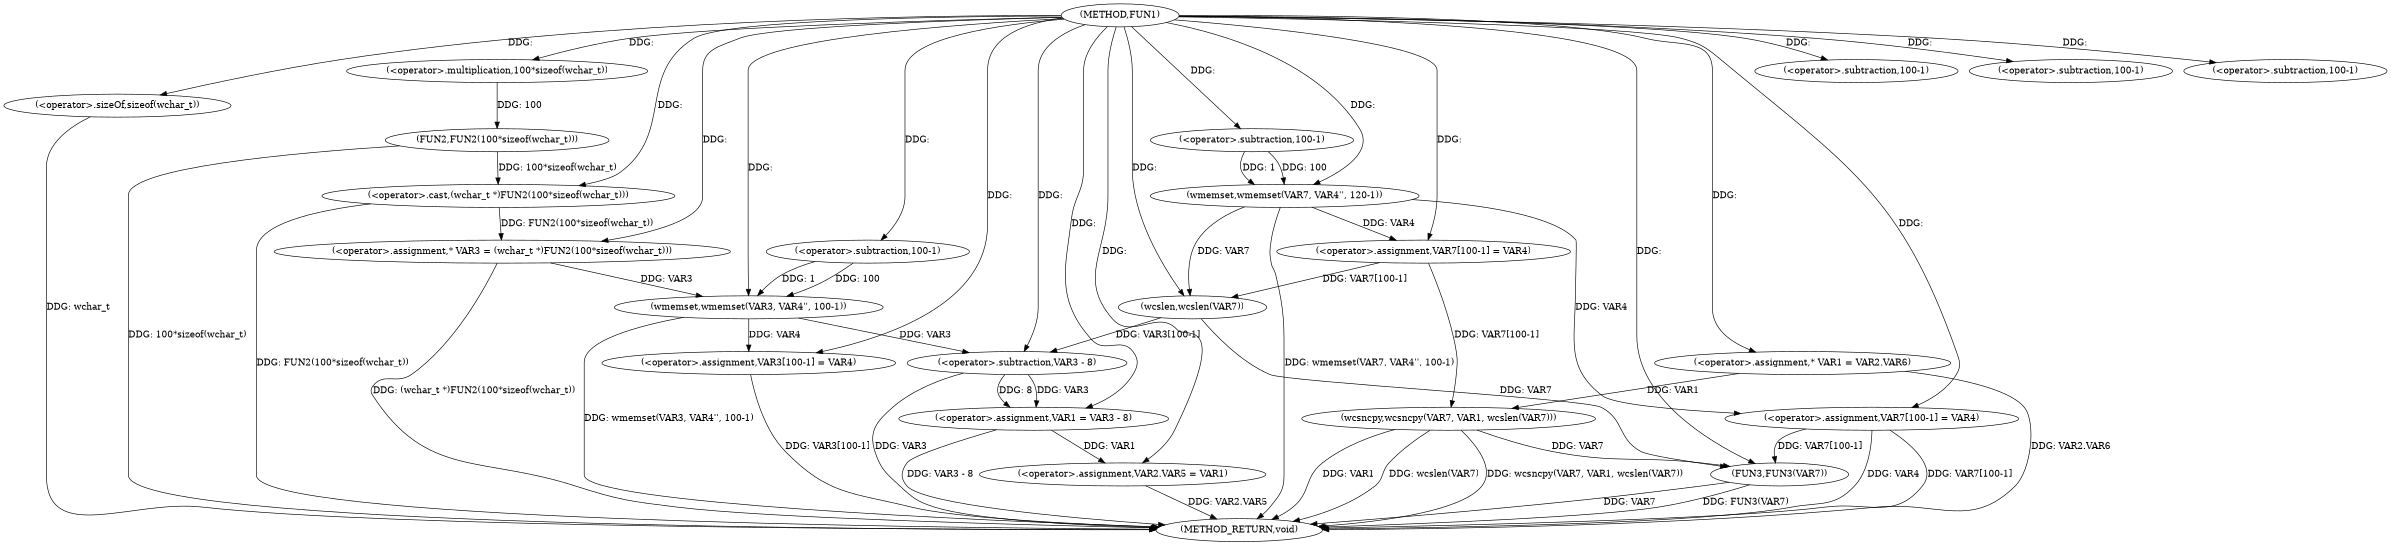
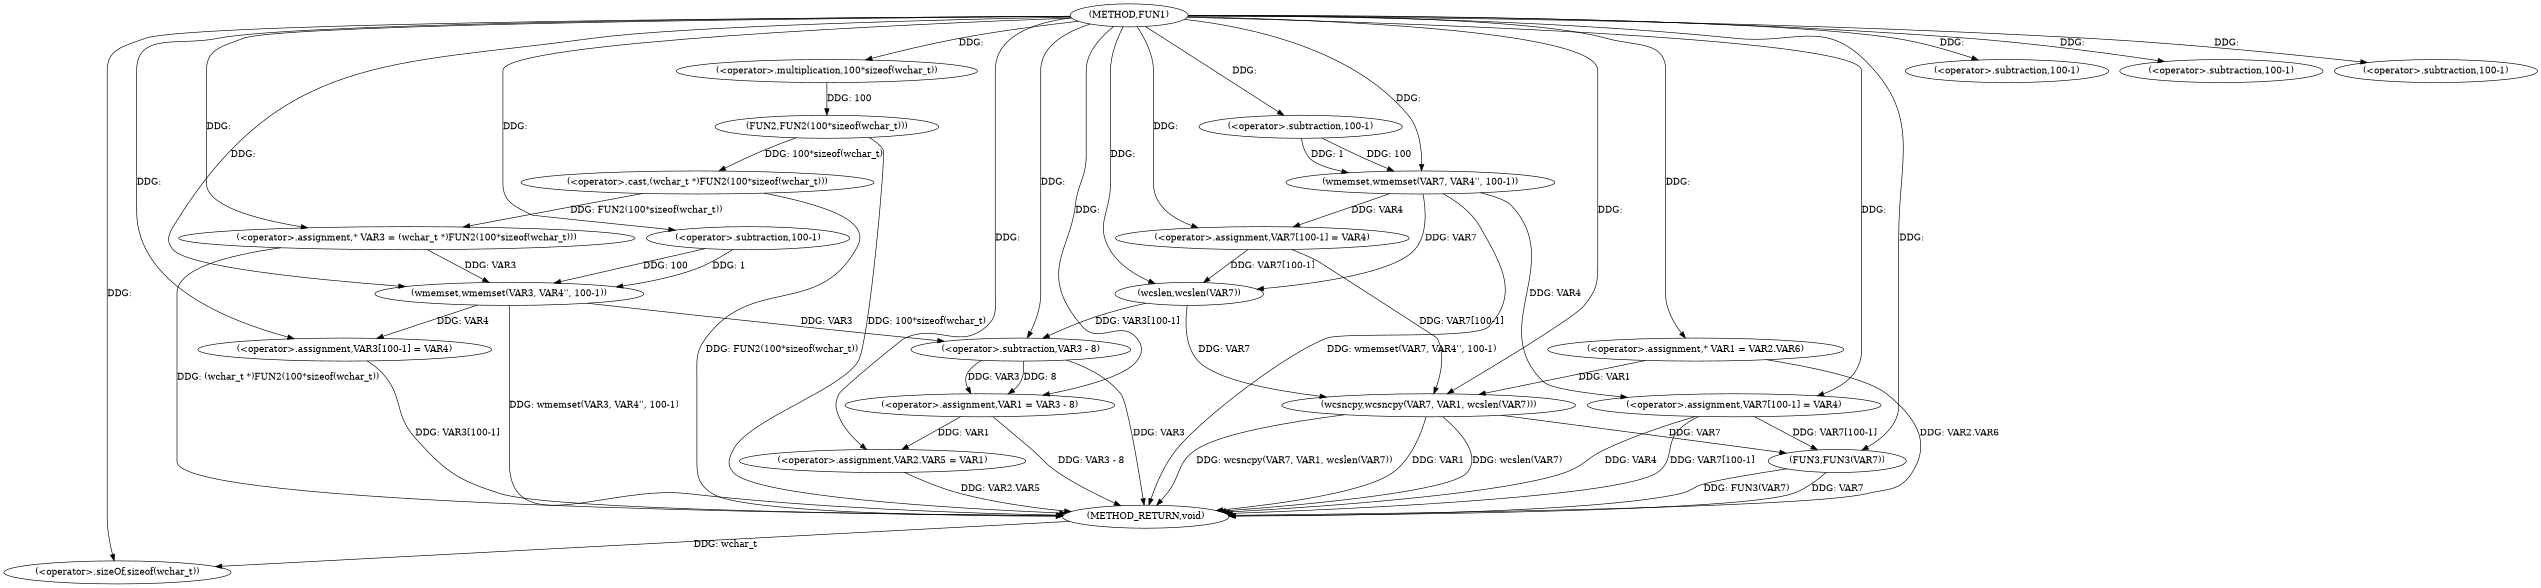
(696, 38) -> (1590, 61)
(1285, 196) -> (1420, 182)
(1462, 393) -> (1229, 378)
(359, 517) -> (646, 544)
